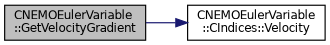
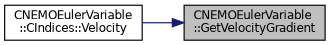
(161, 23) -> (157, 23)
